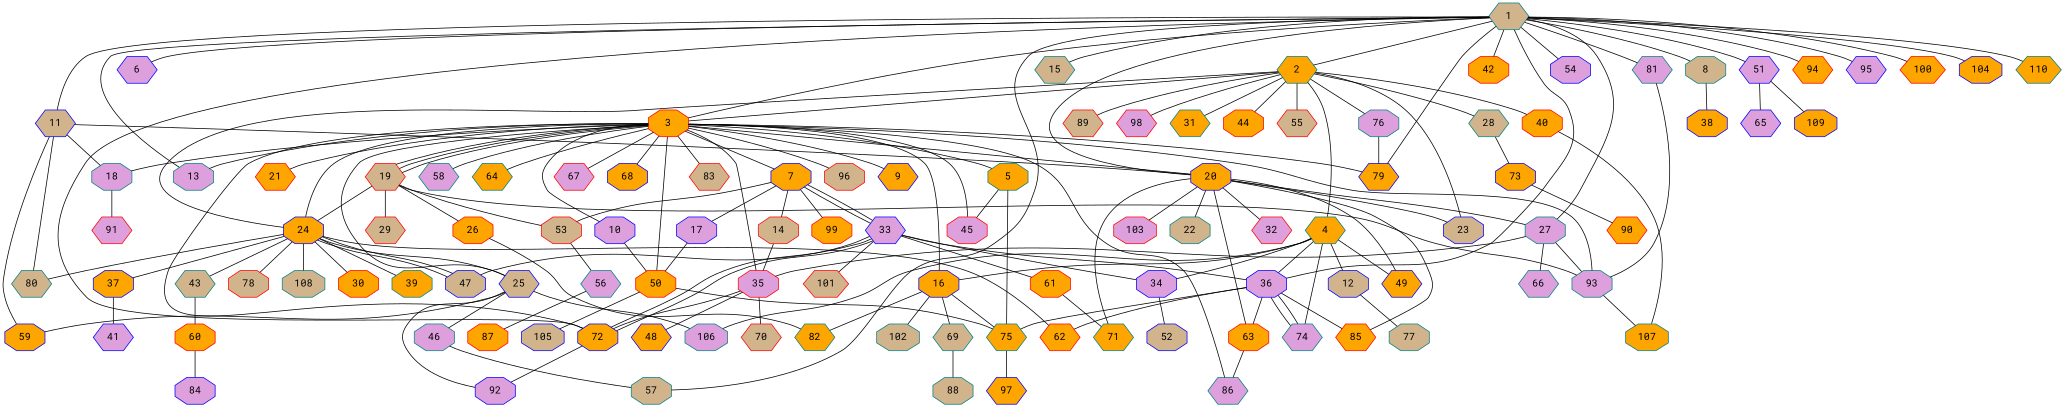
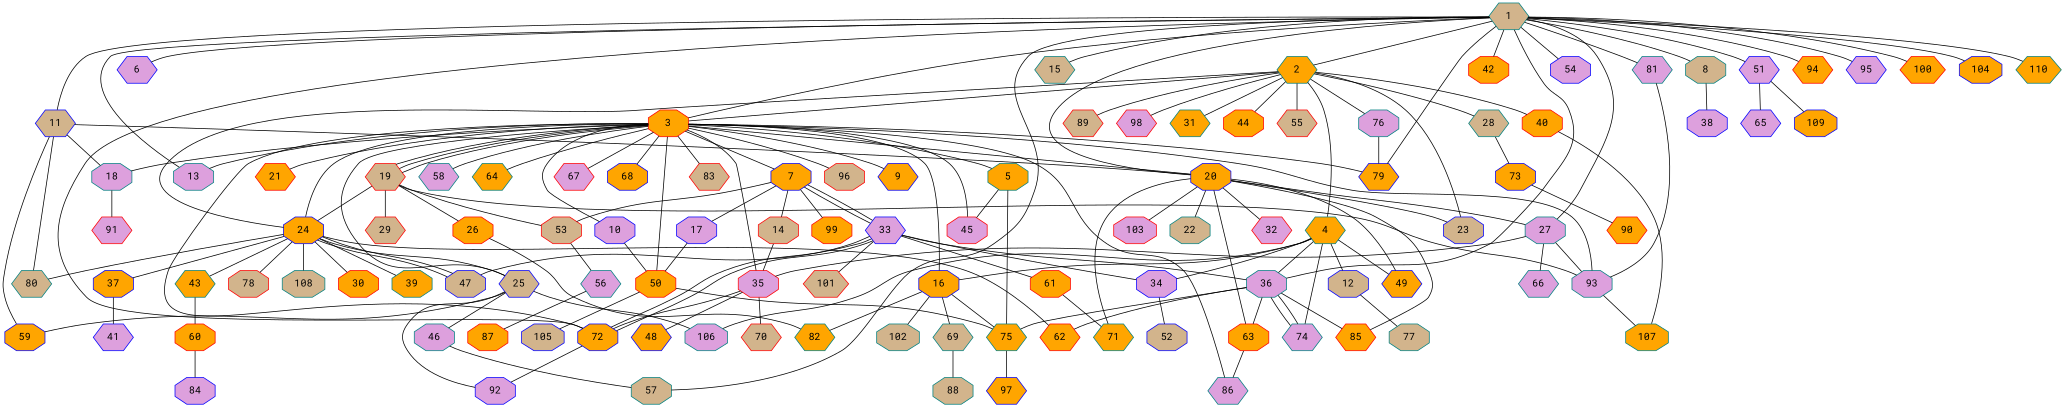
(1707, 123) -> (1707, 123)
(195, 284) -> (195, 284)
(1267, 284) -> (1267, 284)
